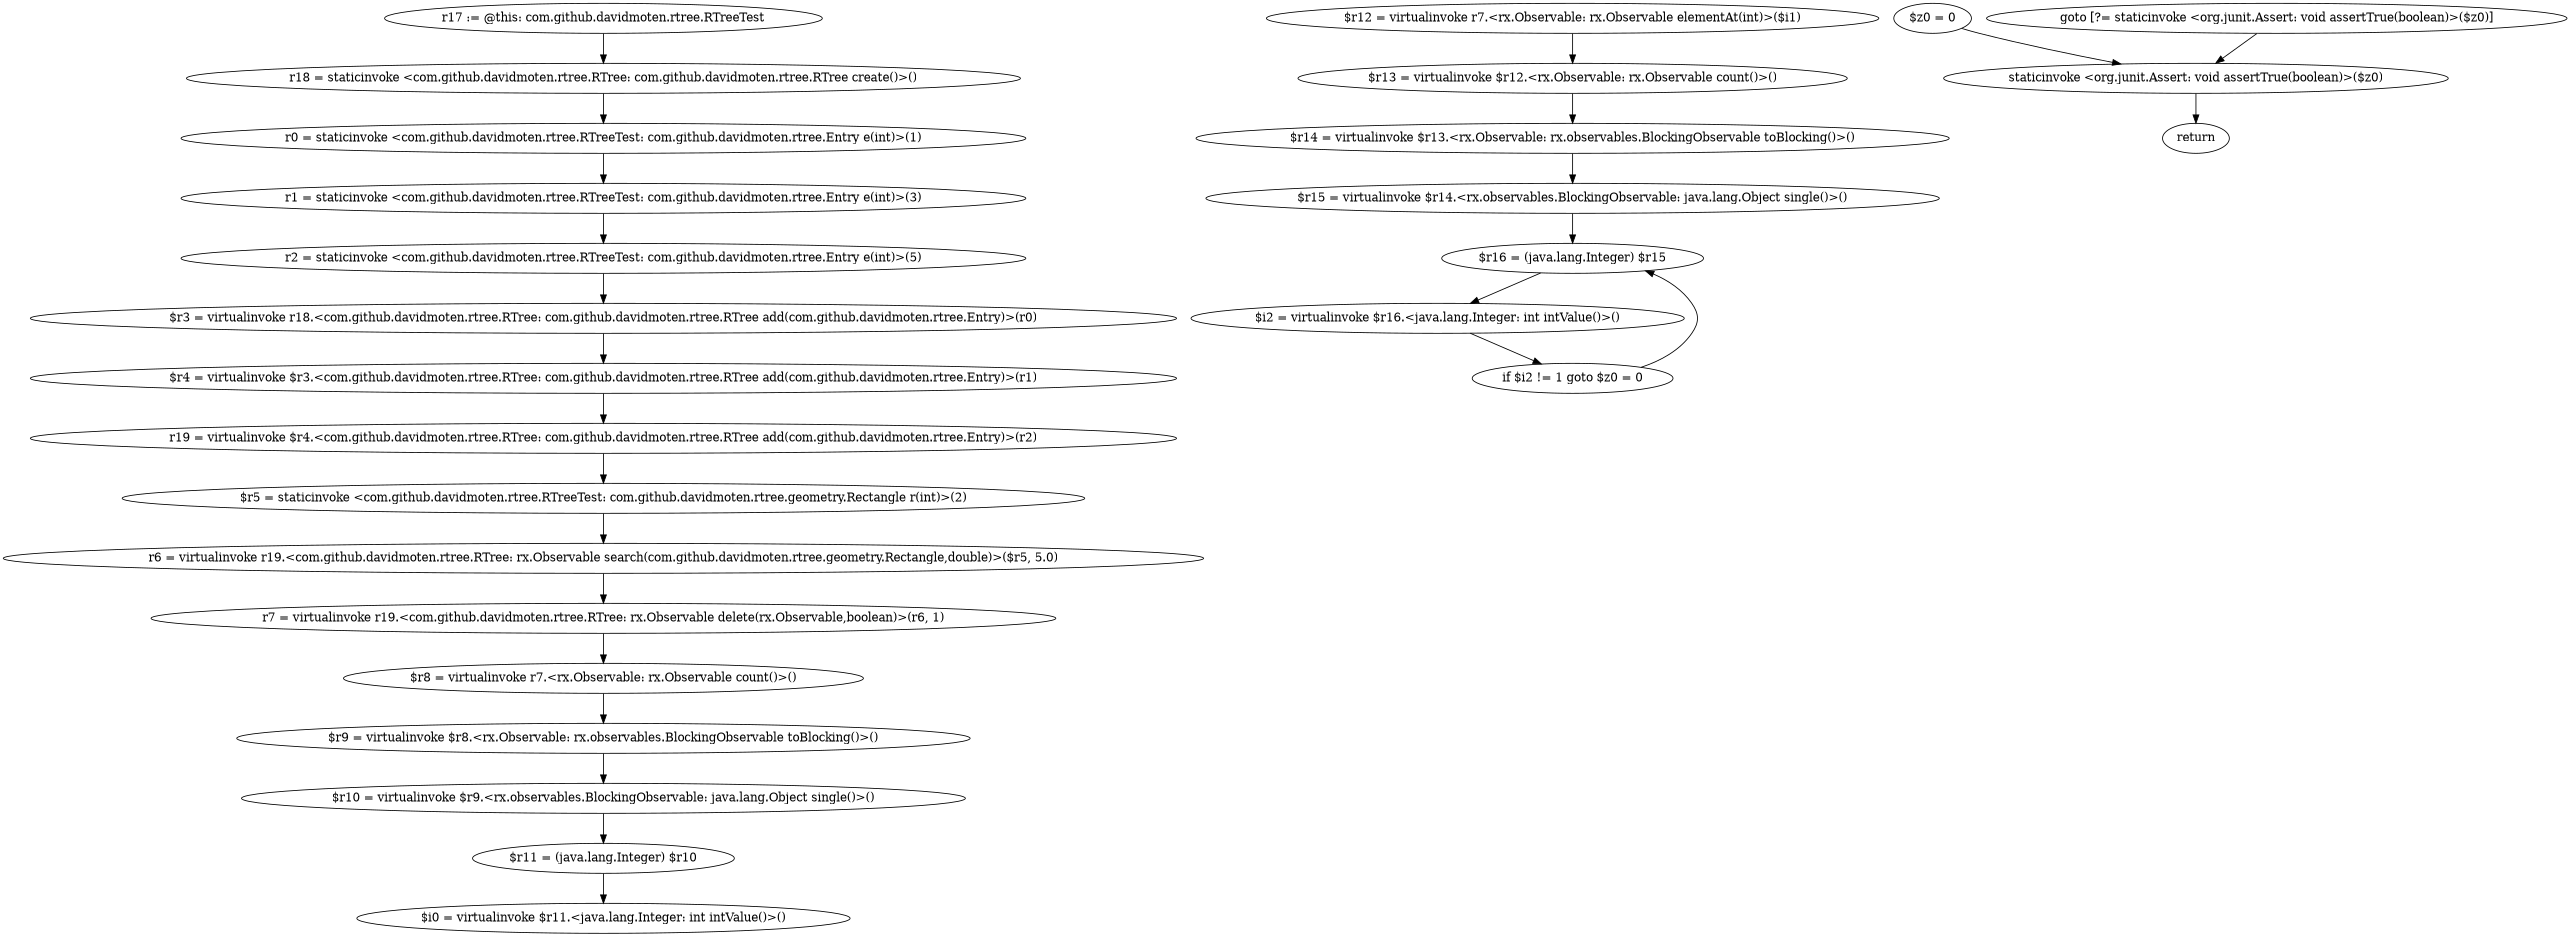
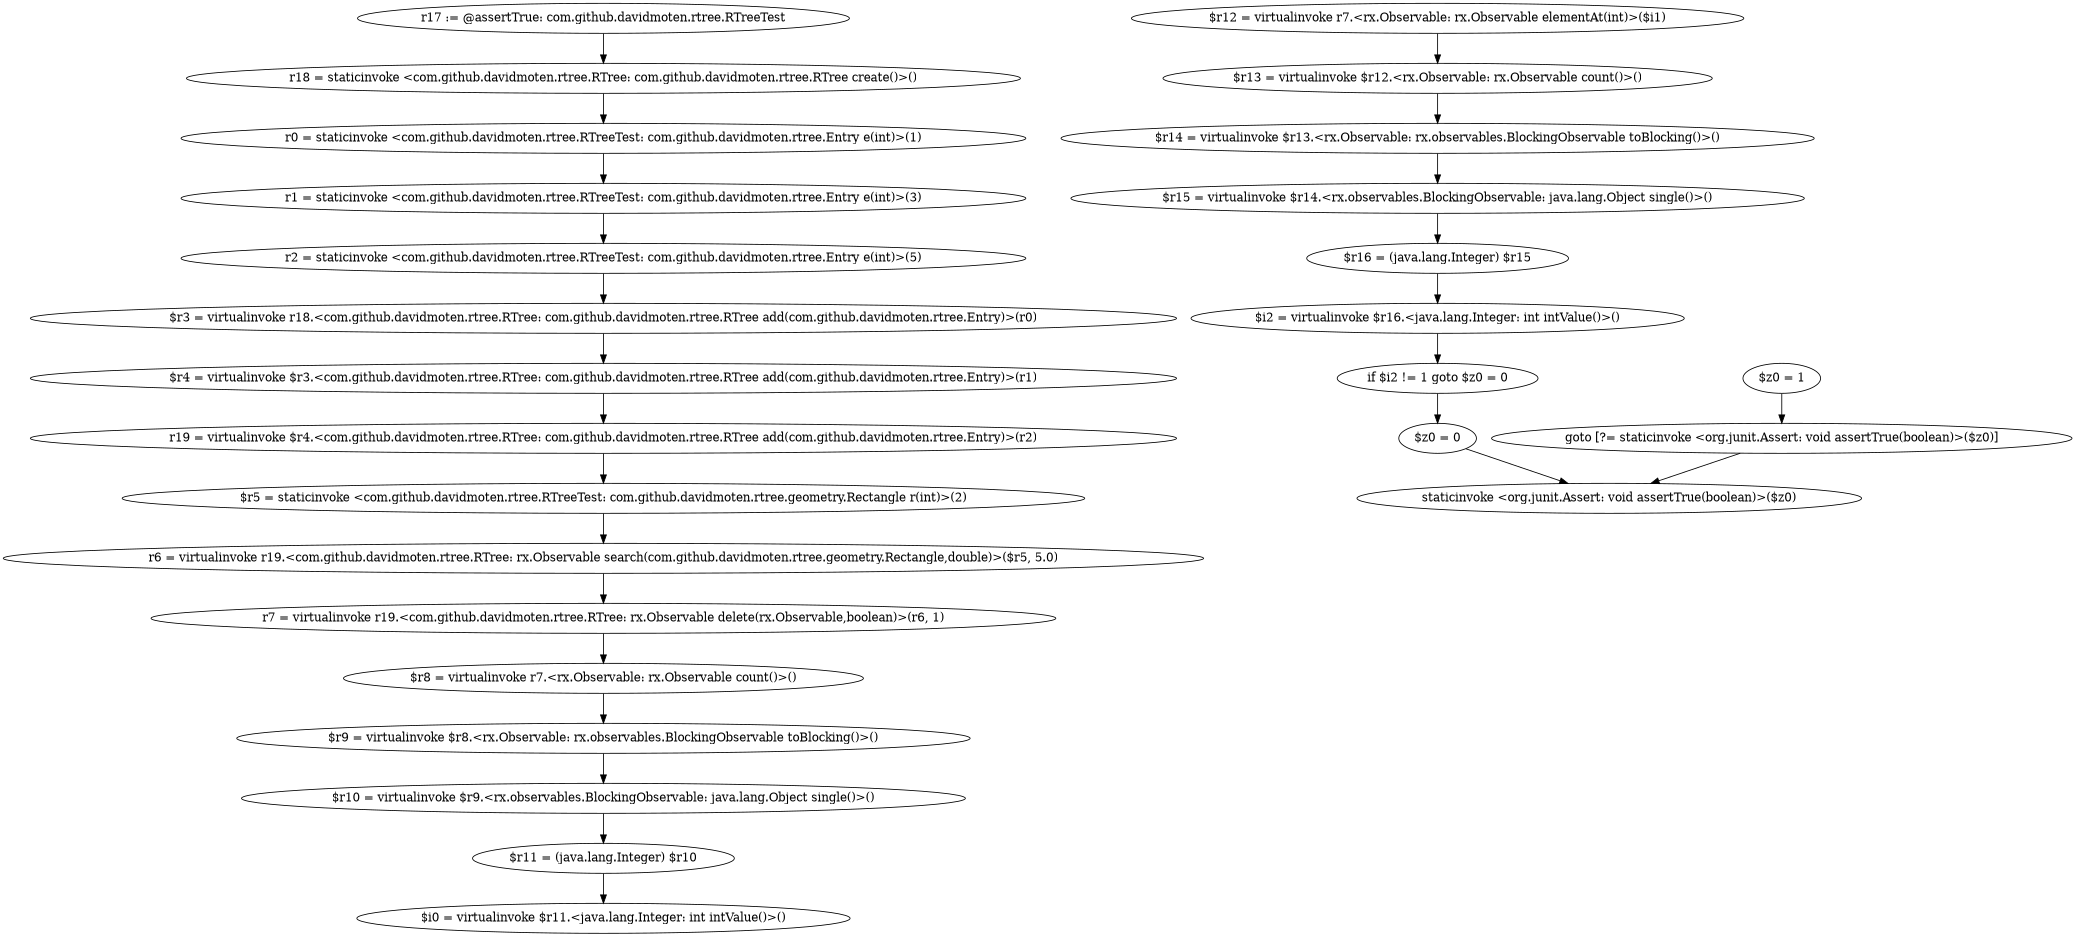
(603, 18) -> (603, 18)
(2196, 138) -> none
(1696, 325) -> (1438, 404)
none -> (1782, 378)
